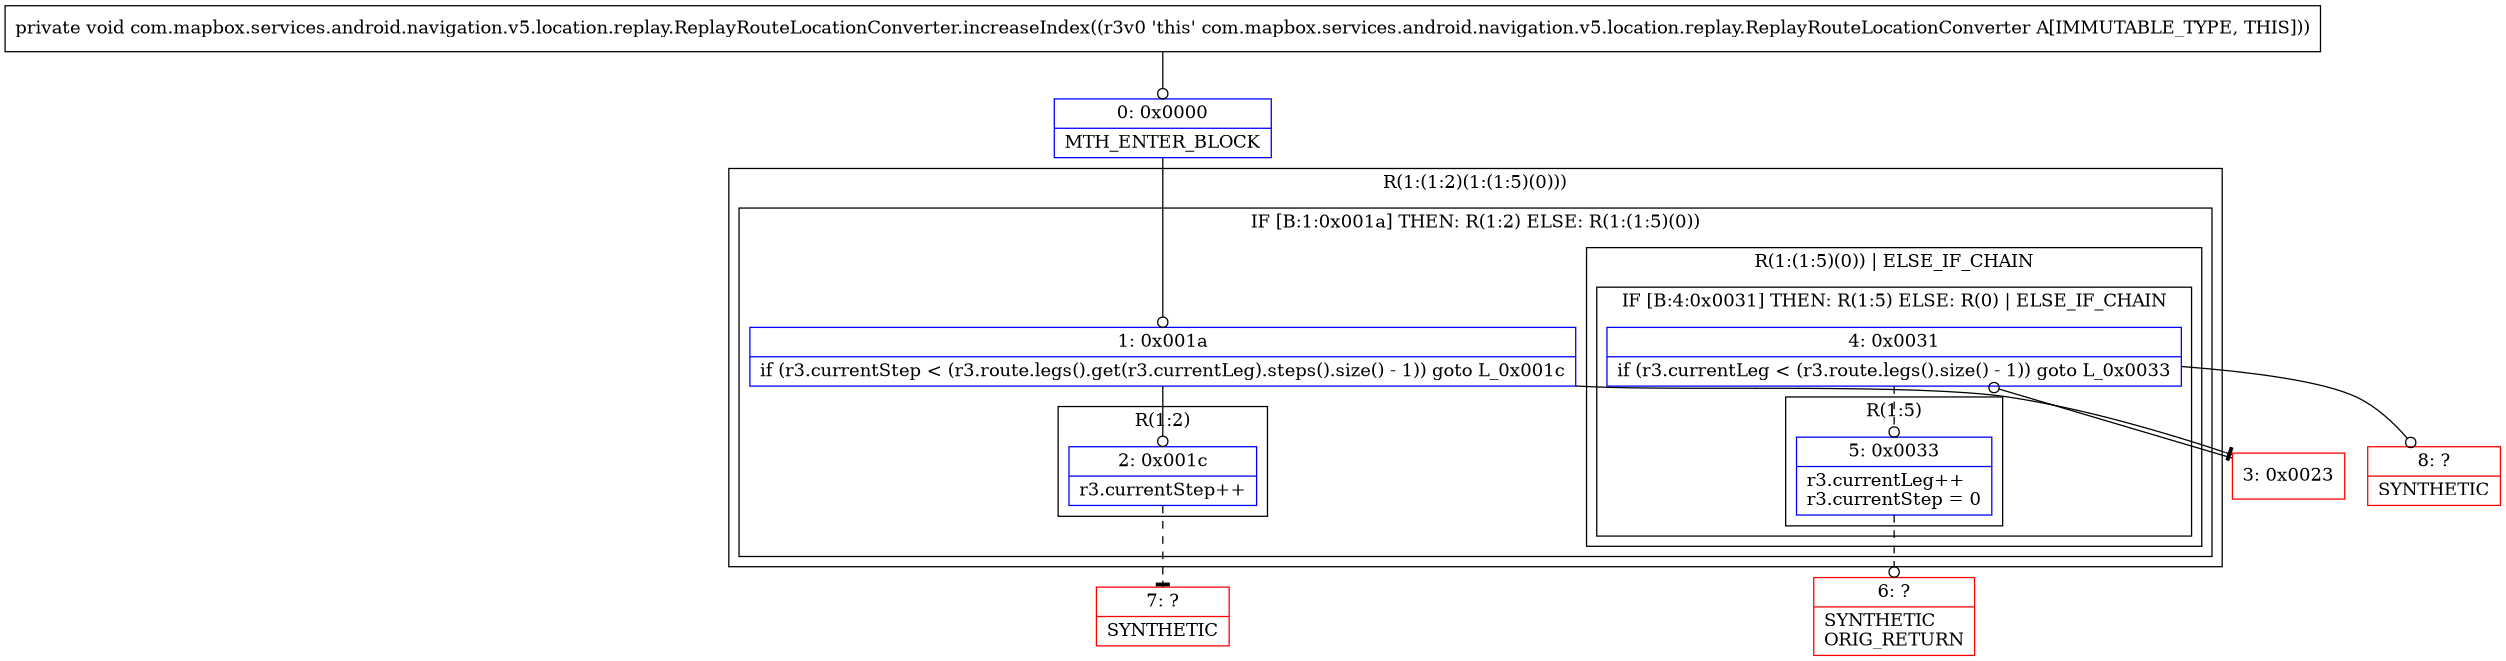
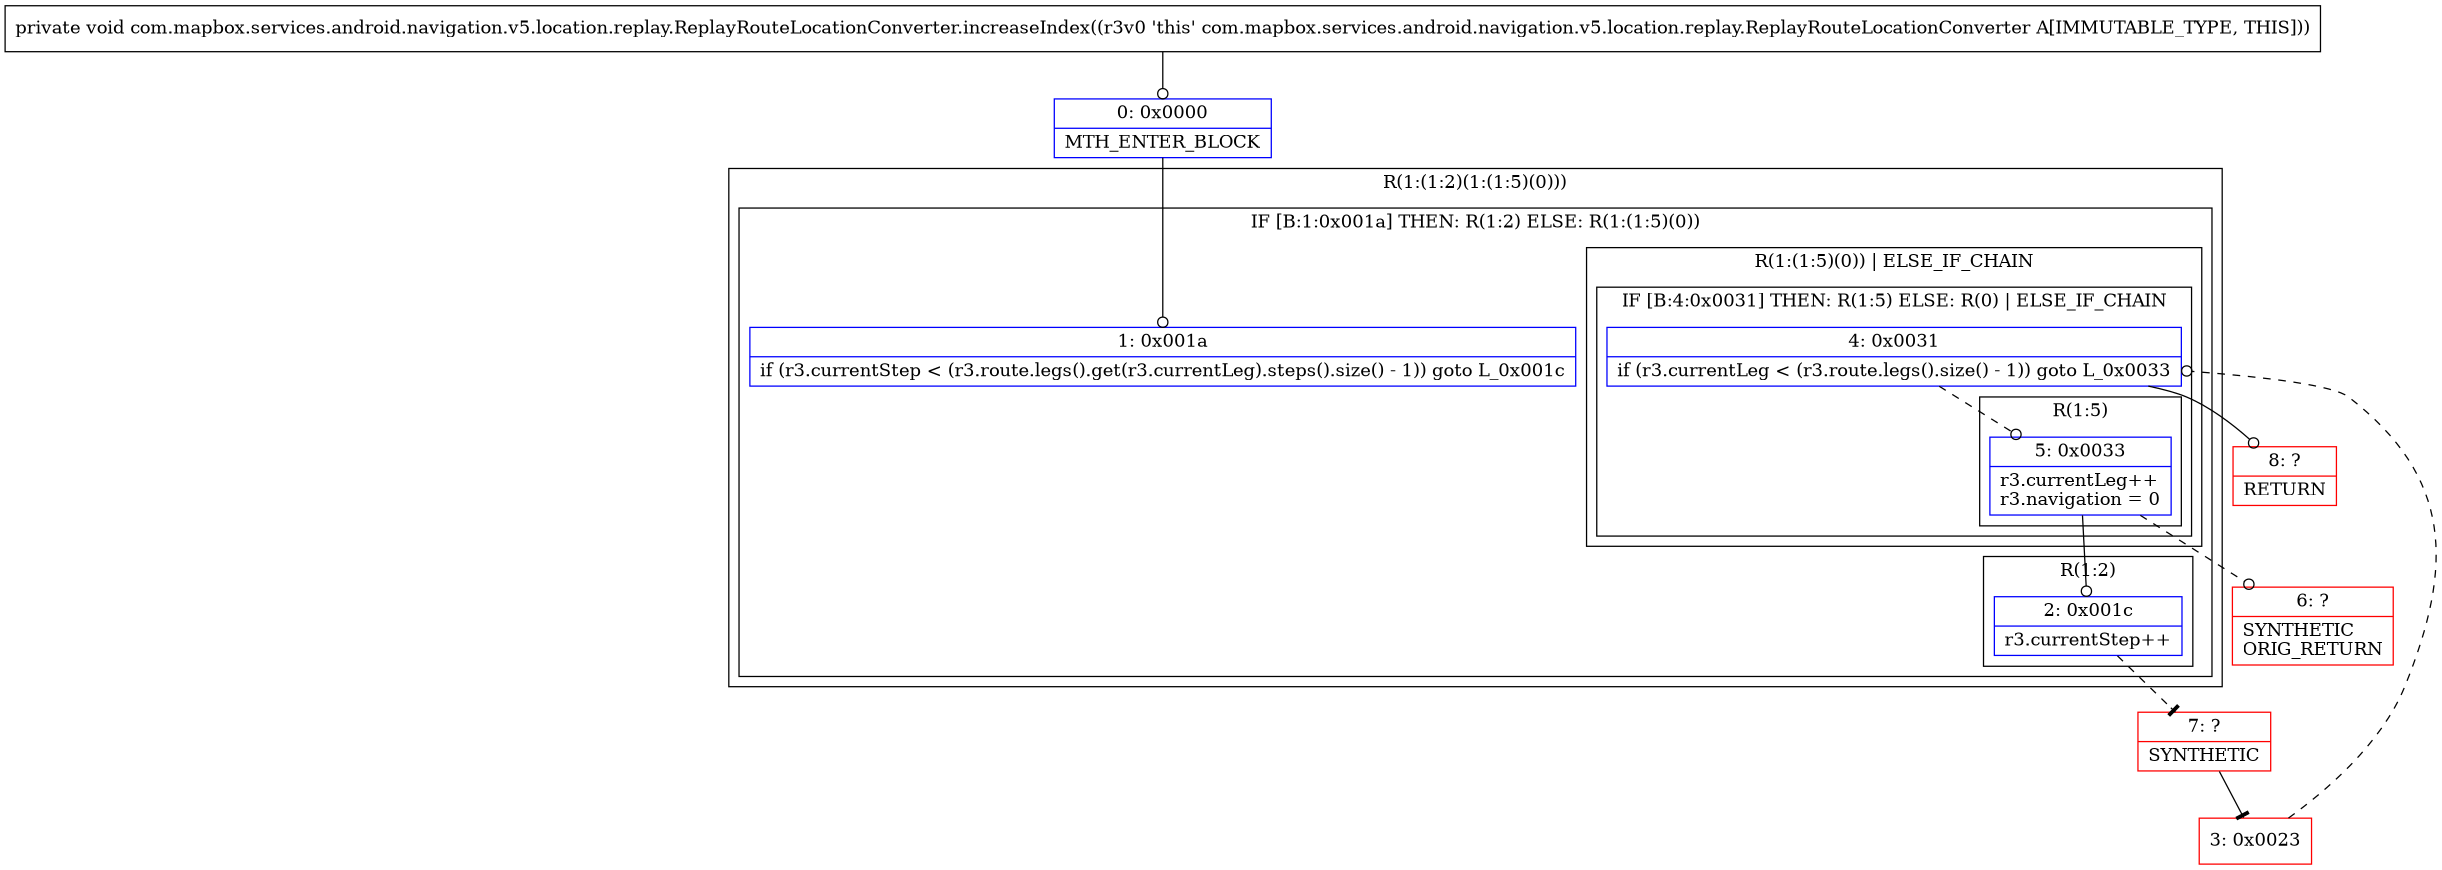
(1872, 389) -> (2230, 792)
(1163, 415) -> (2085, 565)
(2116, 424) -> (2435, 538)
(2434, 490) -> (2285, 490)
(1894, 500) -> (2081, 500)
